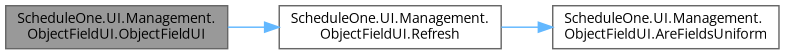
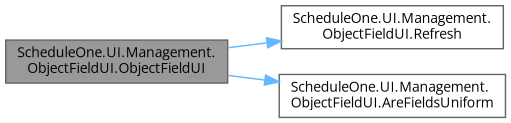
(520, 27) -> (246, 78)
